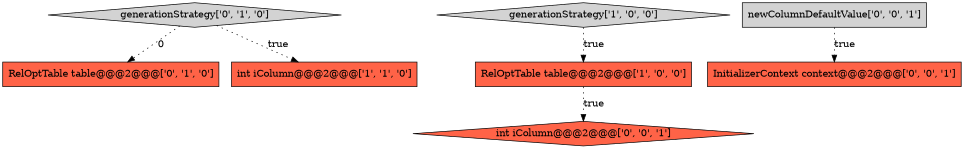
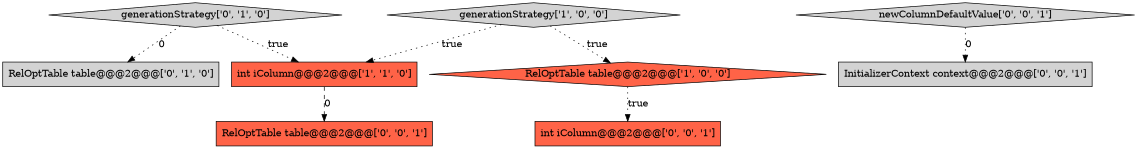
(834, 15) -> (965, 15)
none -> (437, 42)
(845, 45) -> (969, 45)
(111, 74) -> (111, 74)
(583, 74) -> (628, 74)
(834, 74) -> (965, 74)
none -> (324, 134)
(583, 134) -> (628, 134)
